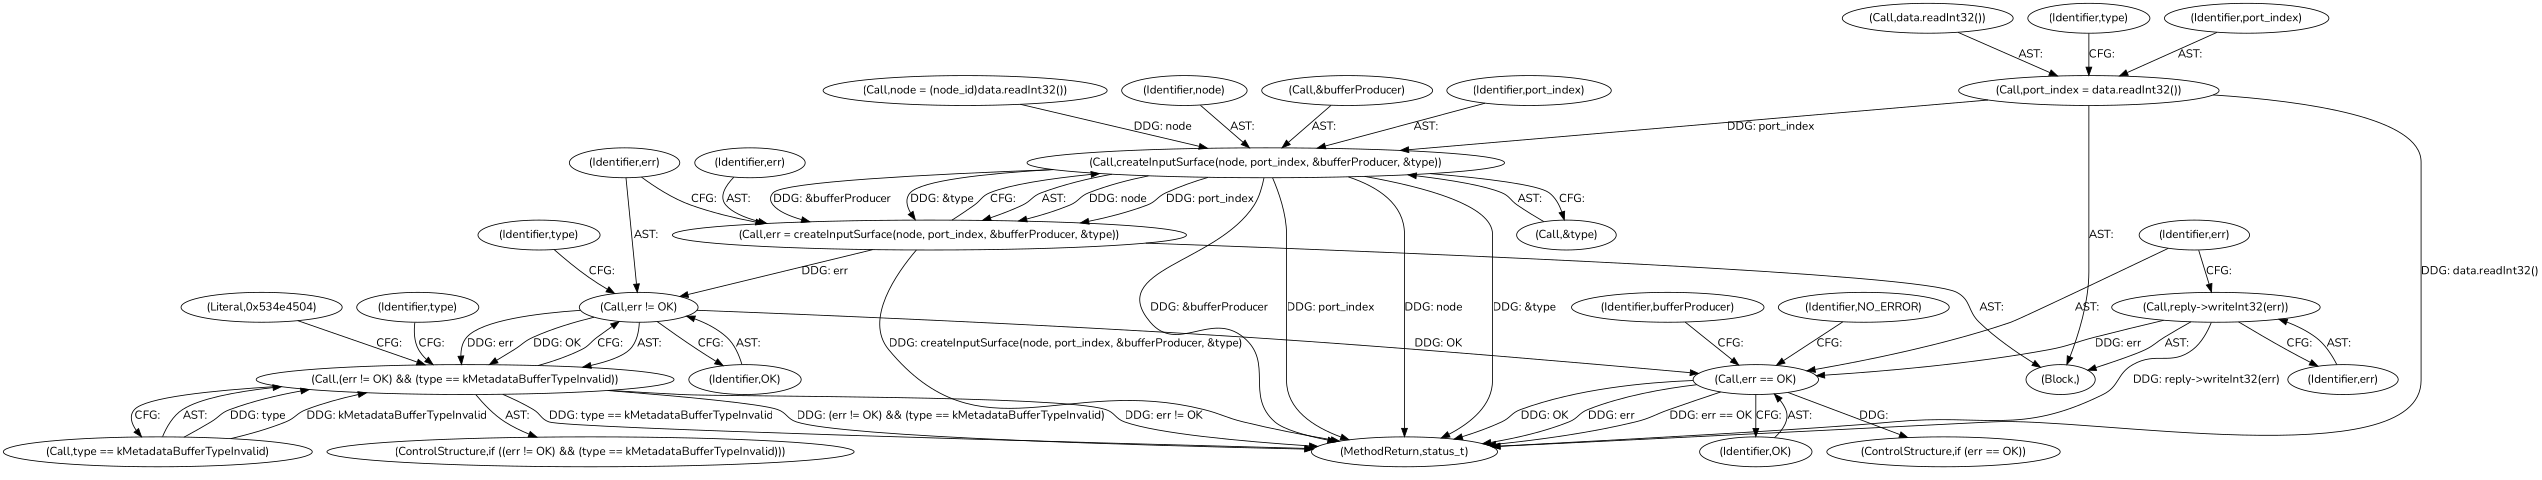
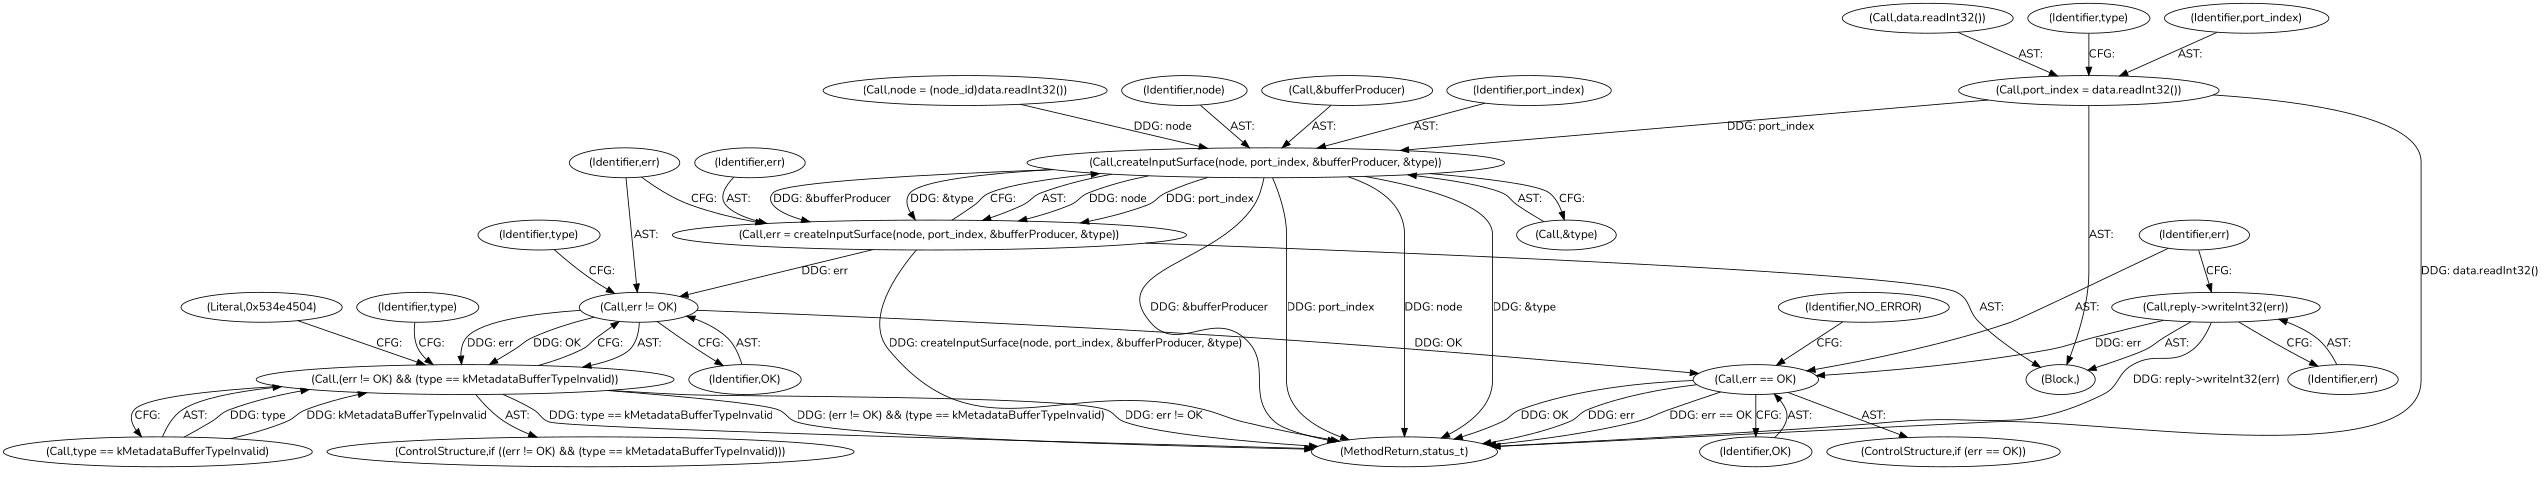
(1668, 307) -> none
(1875, 416) -> (1875, 416)
